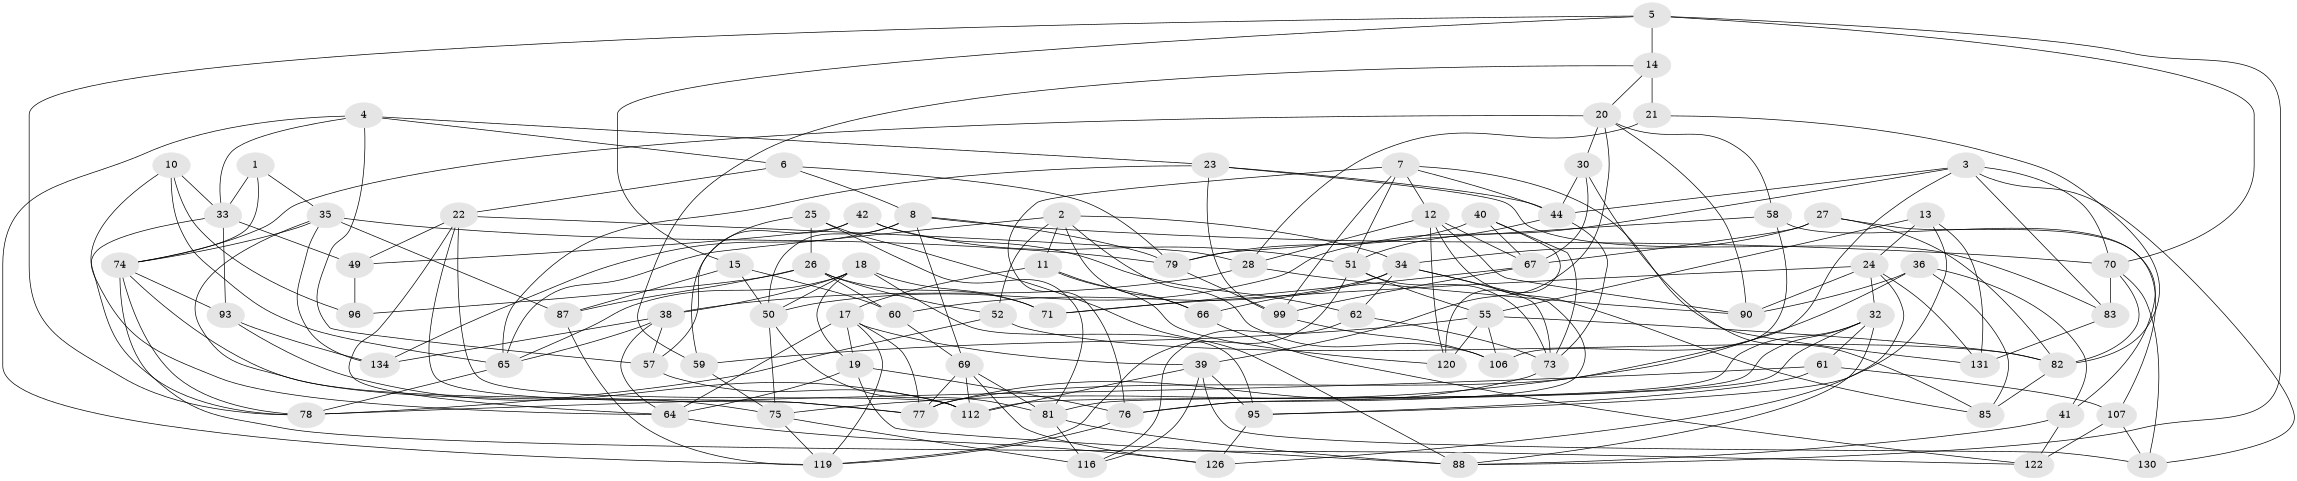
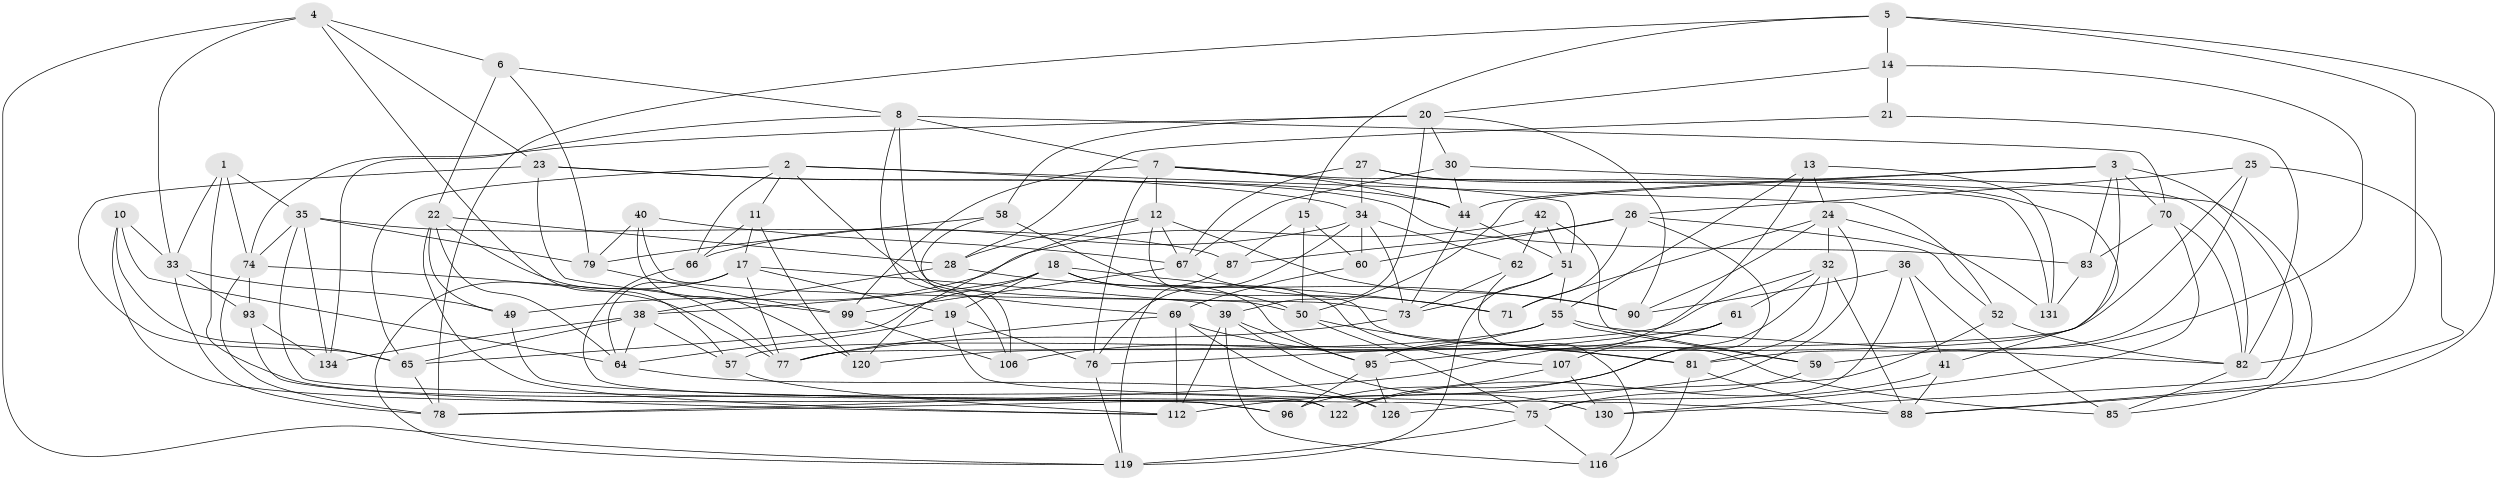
(2079, 56) -> (2339, 76)
(1062, 235) -> (1028, 140)
none -> (1334, 388)
(1023, 450) -> (680, 396)
